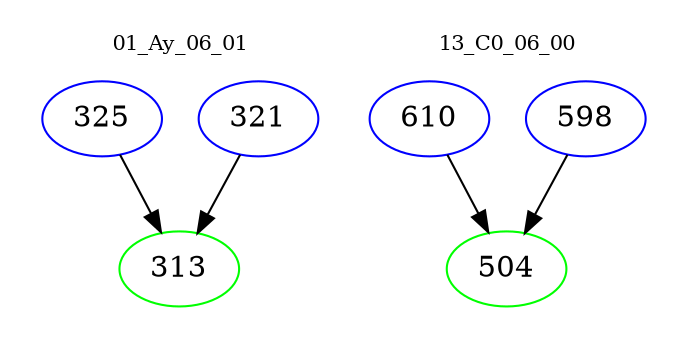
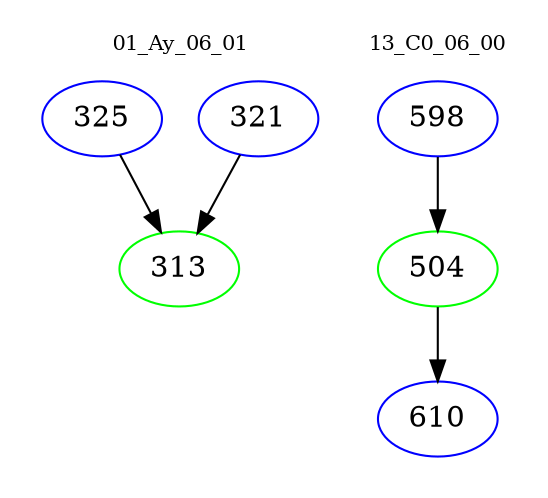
(463, 184) -> (438, 334)
